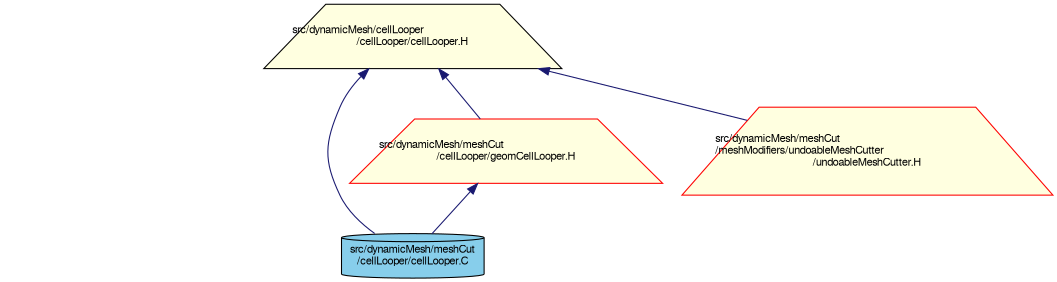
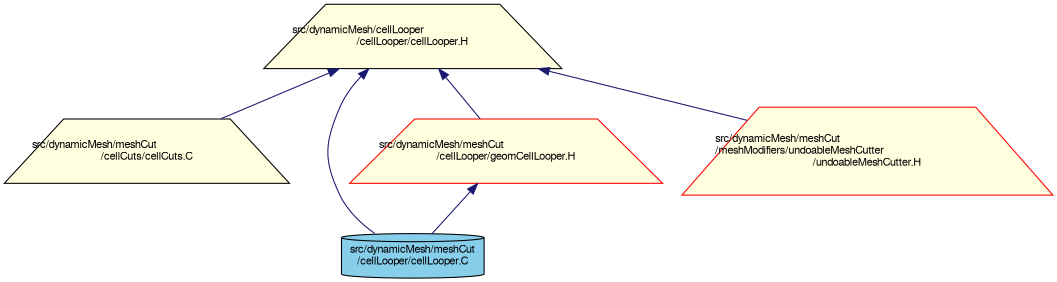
none -> (147, 151)
